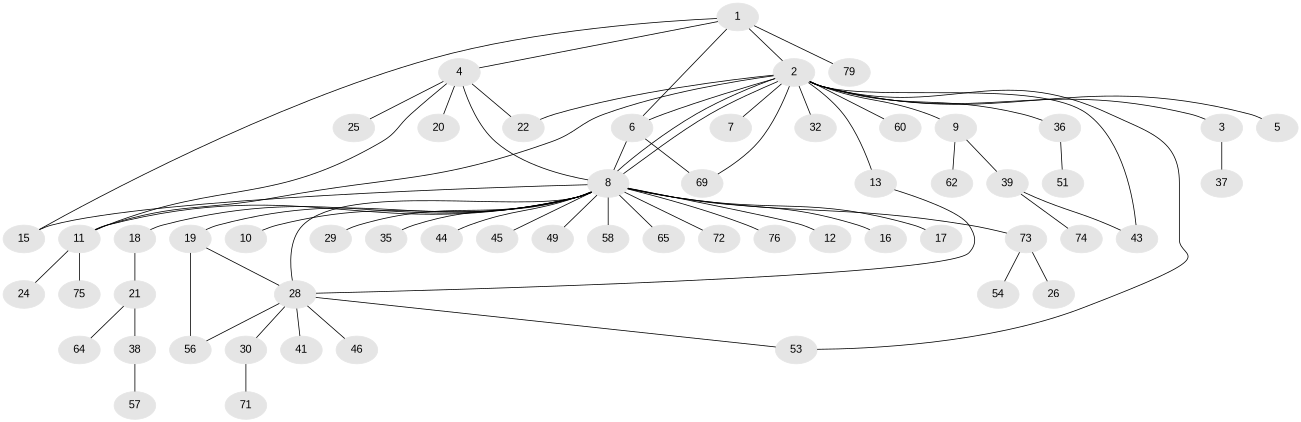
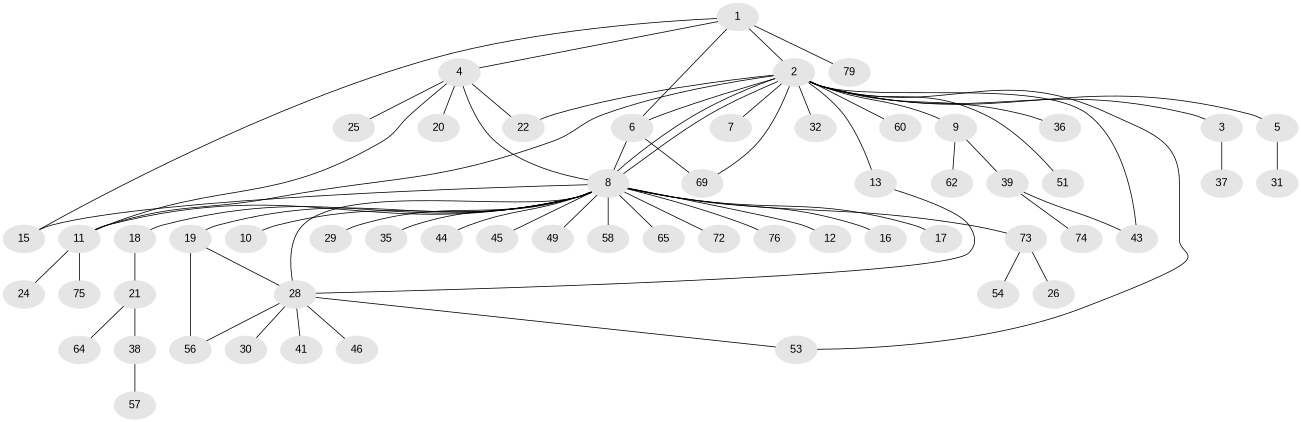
(1061, 156) -> (974, 110)
none -> (1277, 183)
(246, 405) -> none
